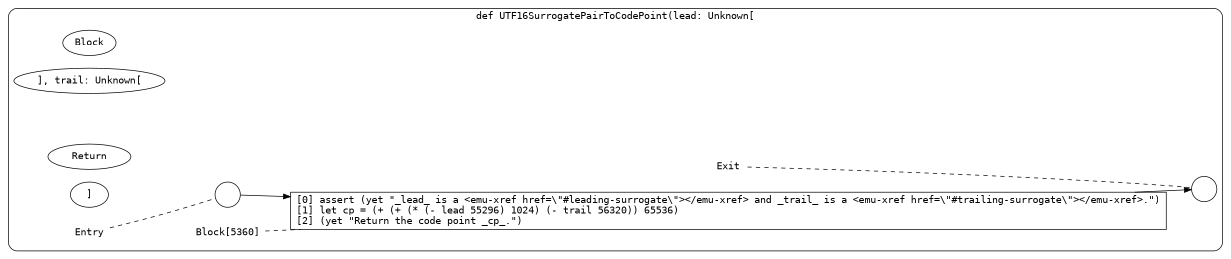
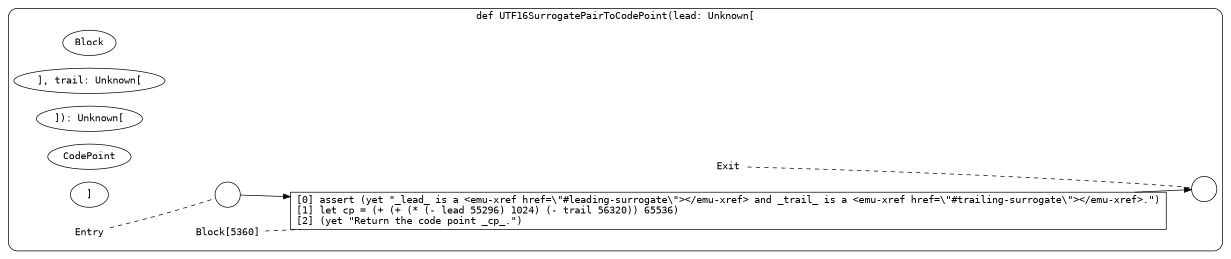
none -> (89, 119)
(89, 157) -> (89, 157)
